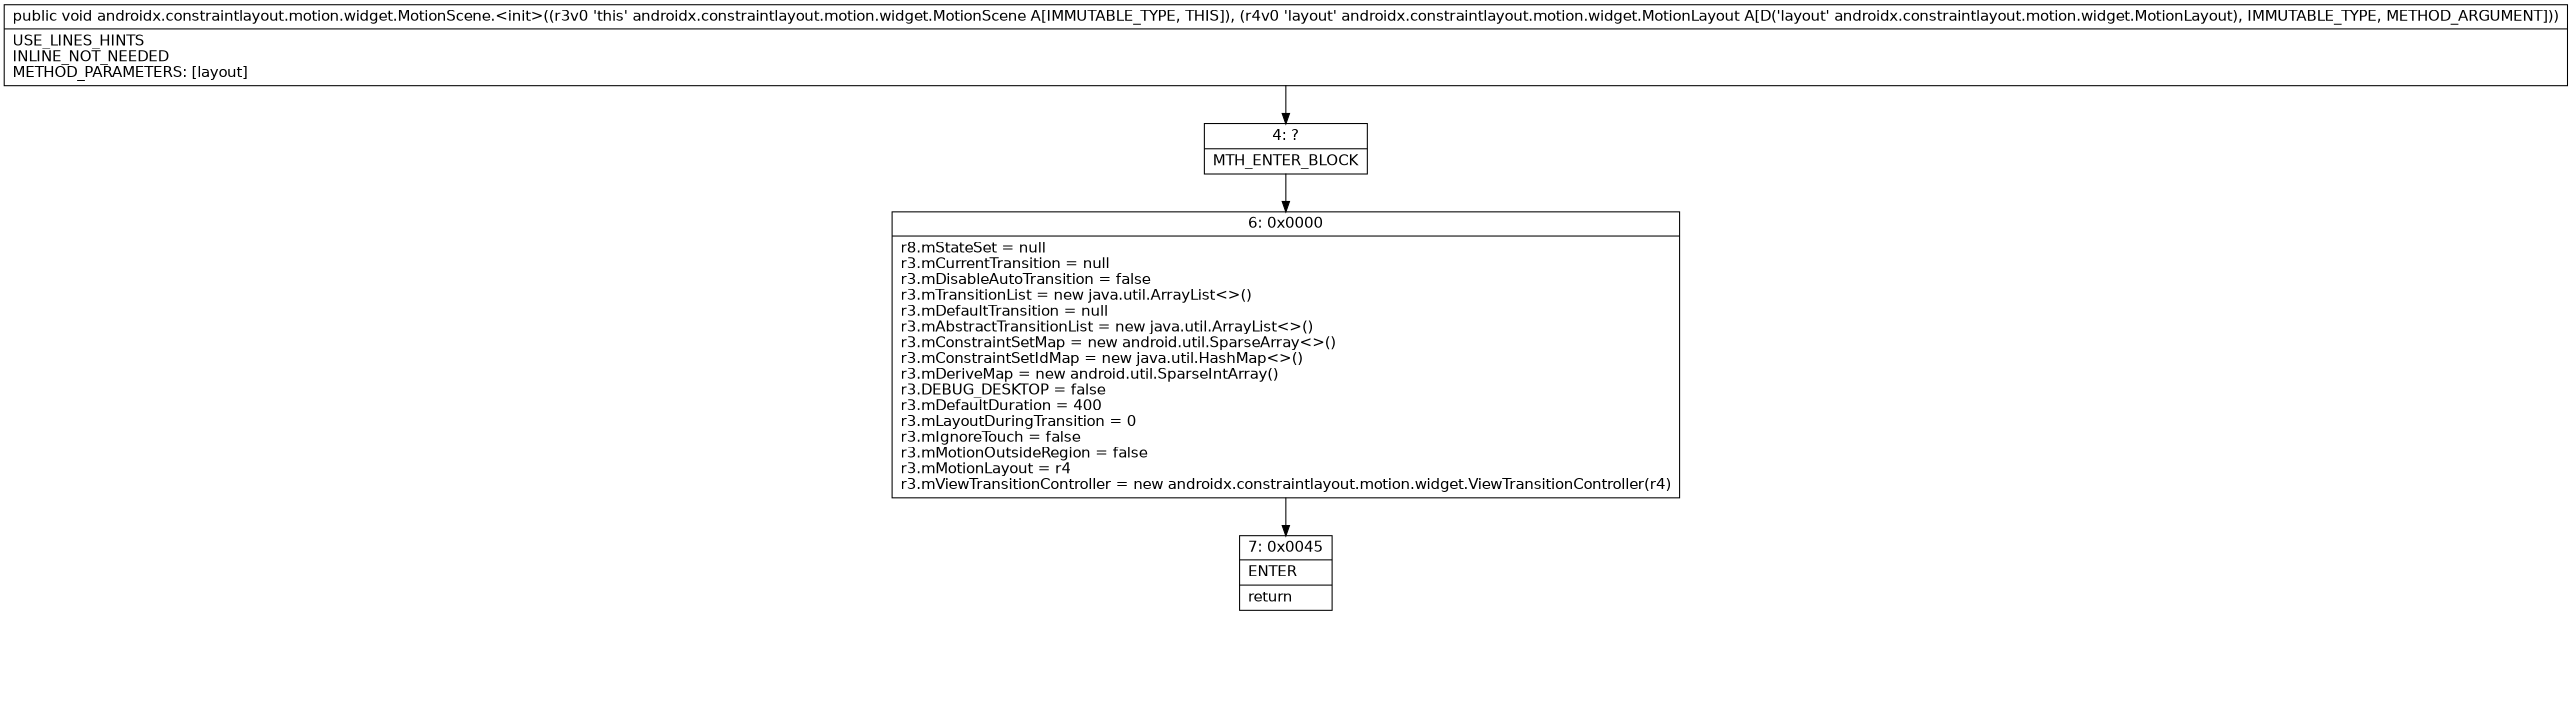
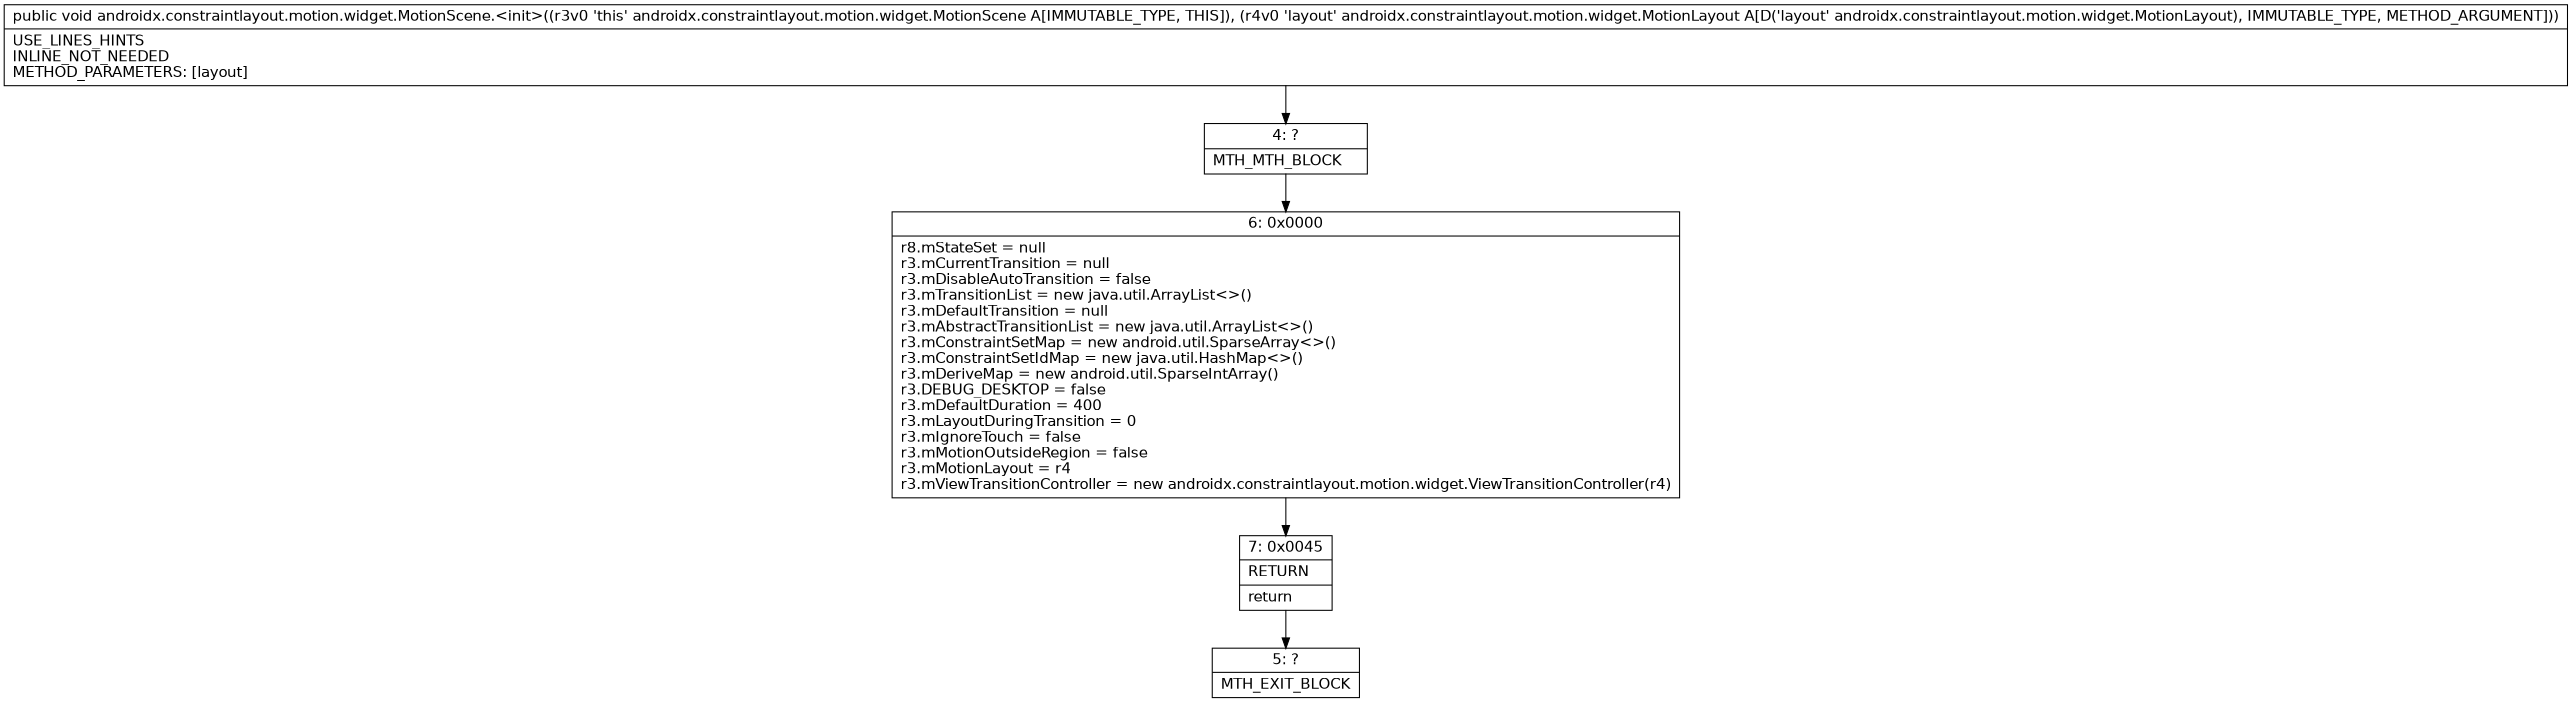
(1286, 161) -> (1277, 161)
(1273, 572) -> (1278, 572)
none -> (1286, 673)
